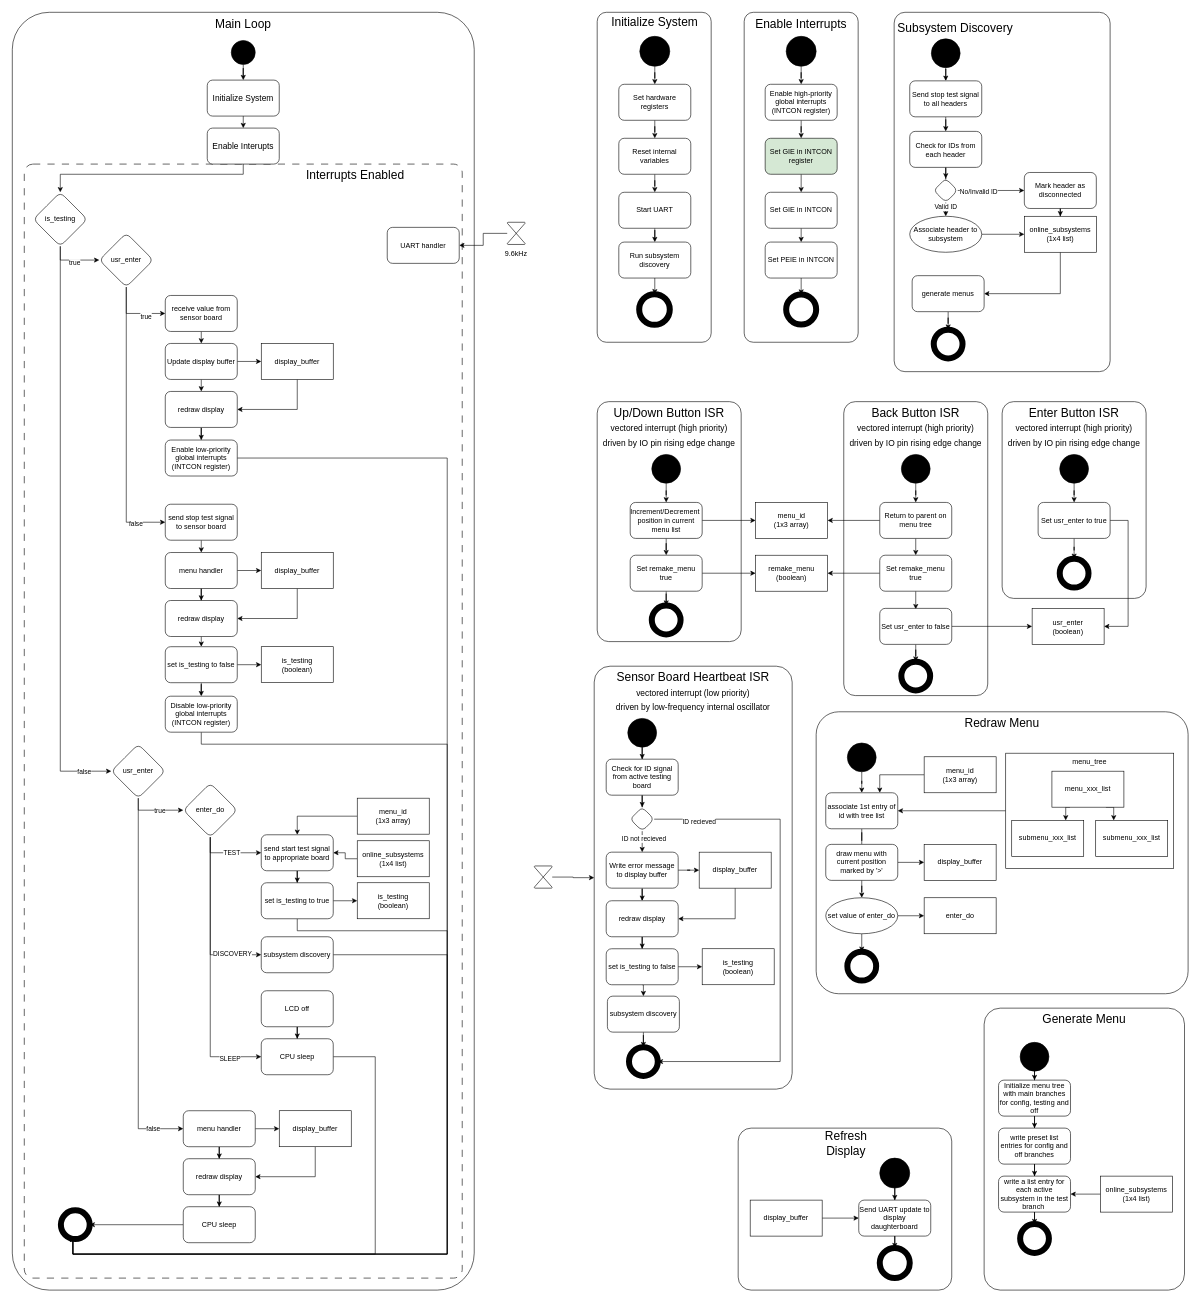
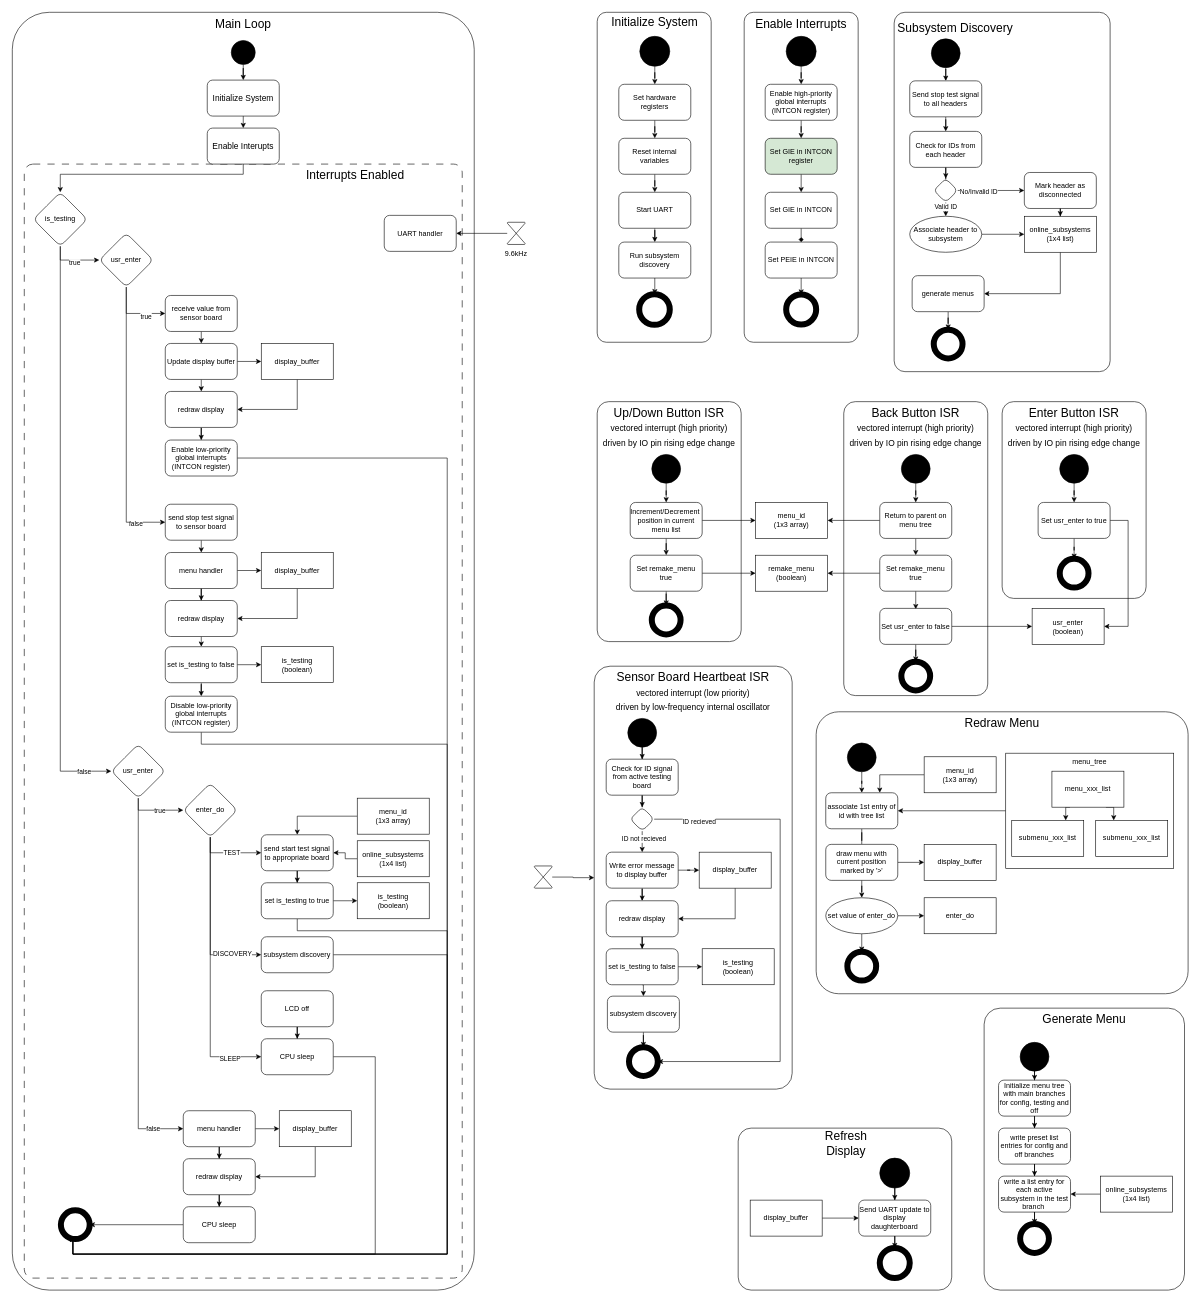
(801, 236) -> (801, 236)
(423, 245) -> (420, 233)
